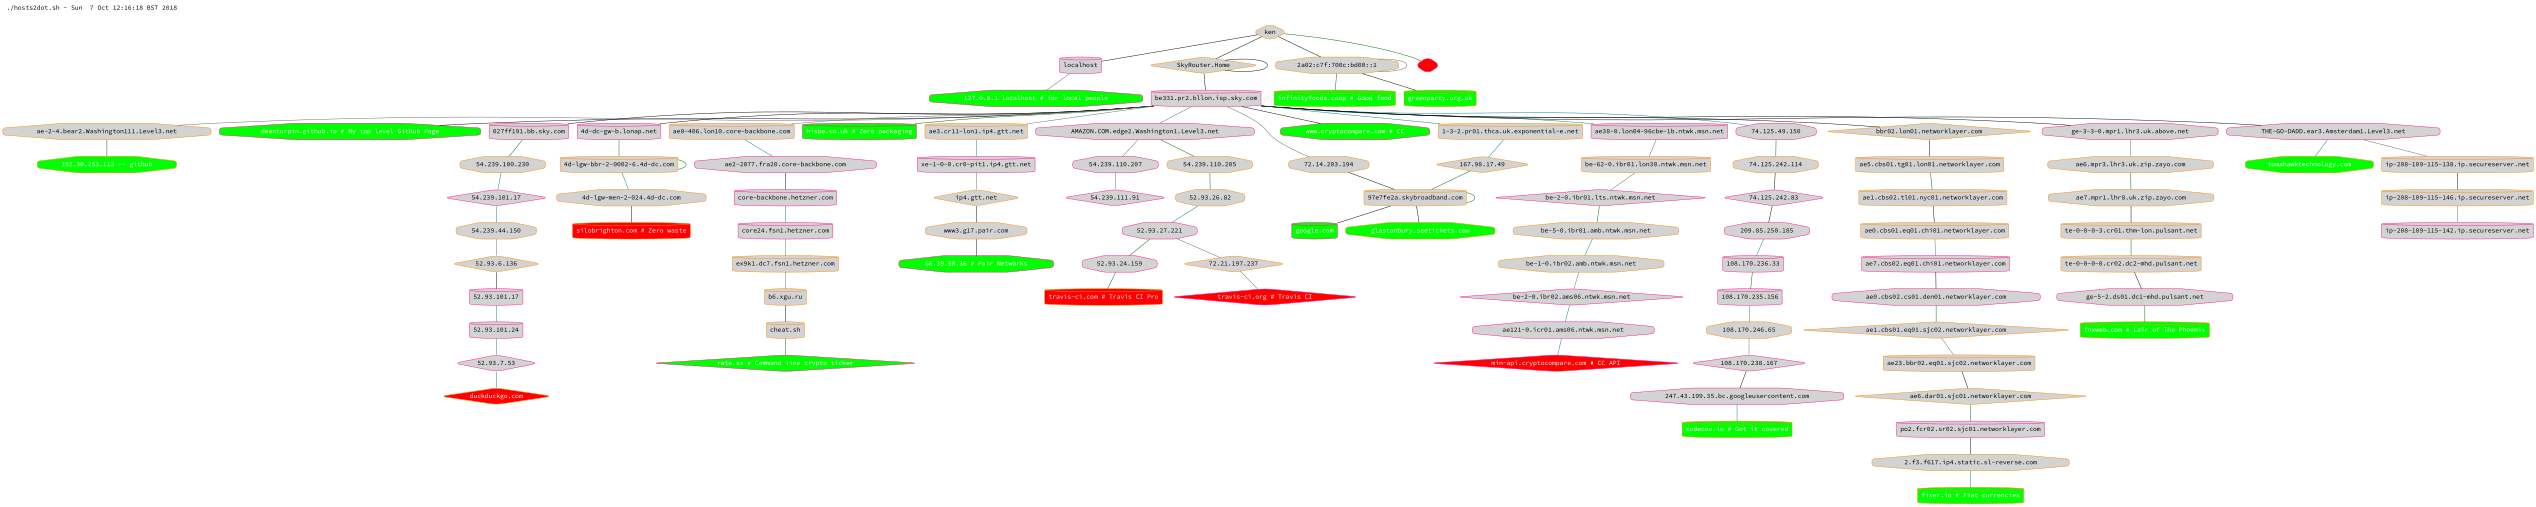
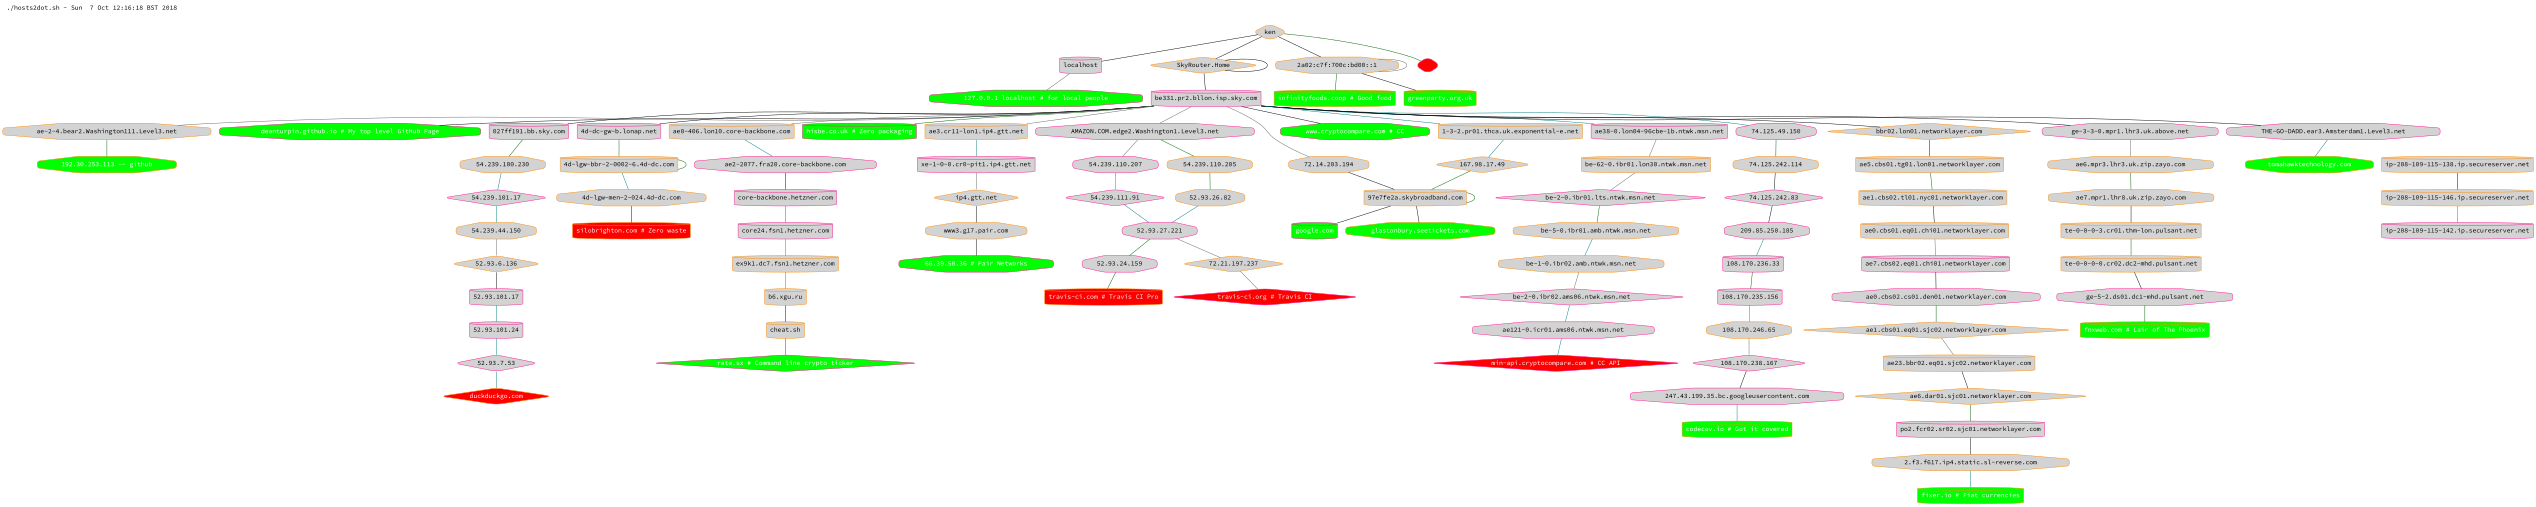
(2395, 148) -> none
none -> (1136, 214)
